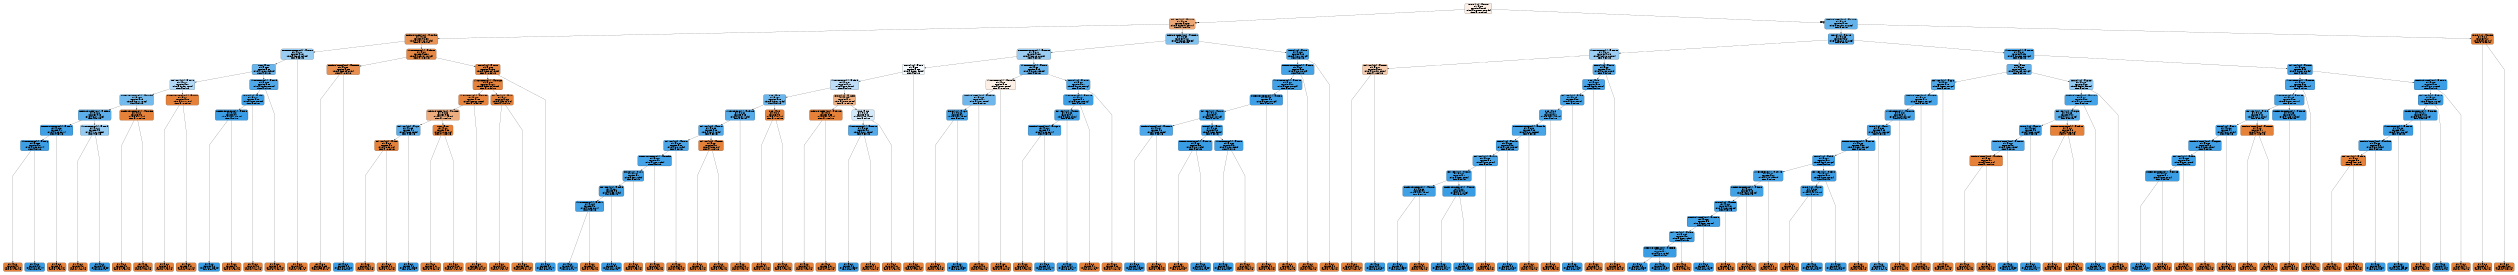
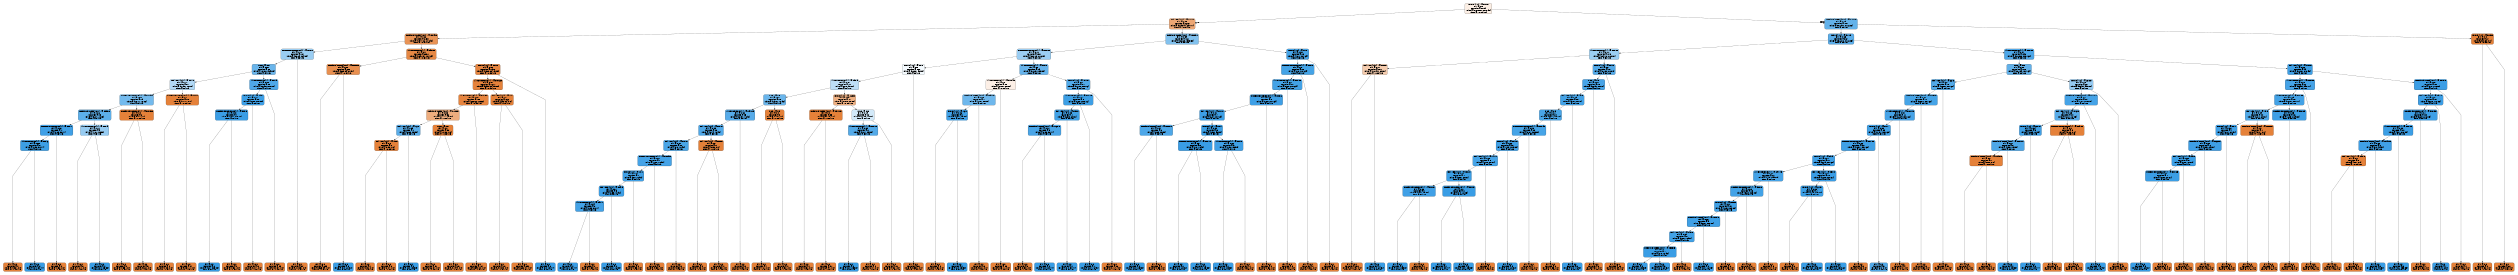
(1089, 267) -> (1089, 267)
(1178, 267) -> (1178, 267)
